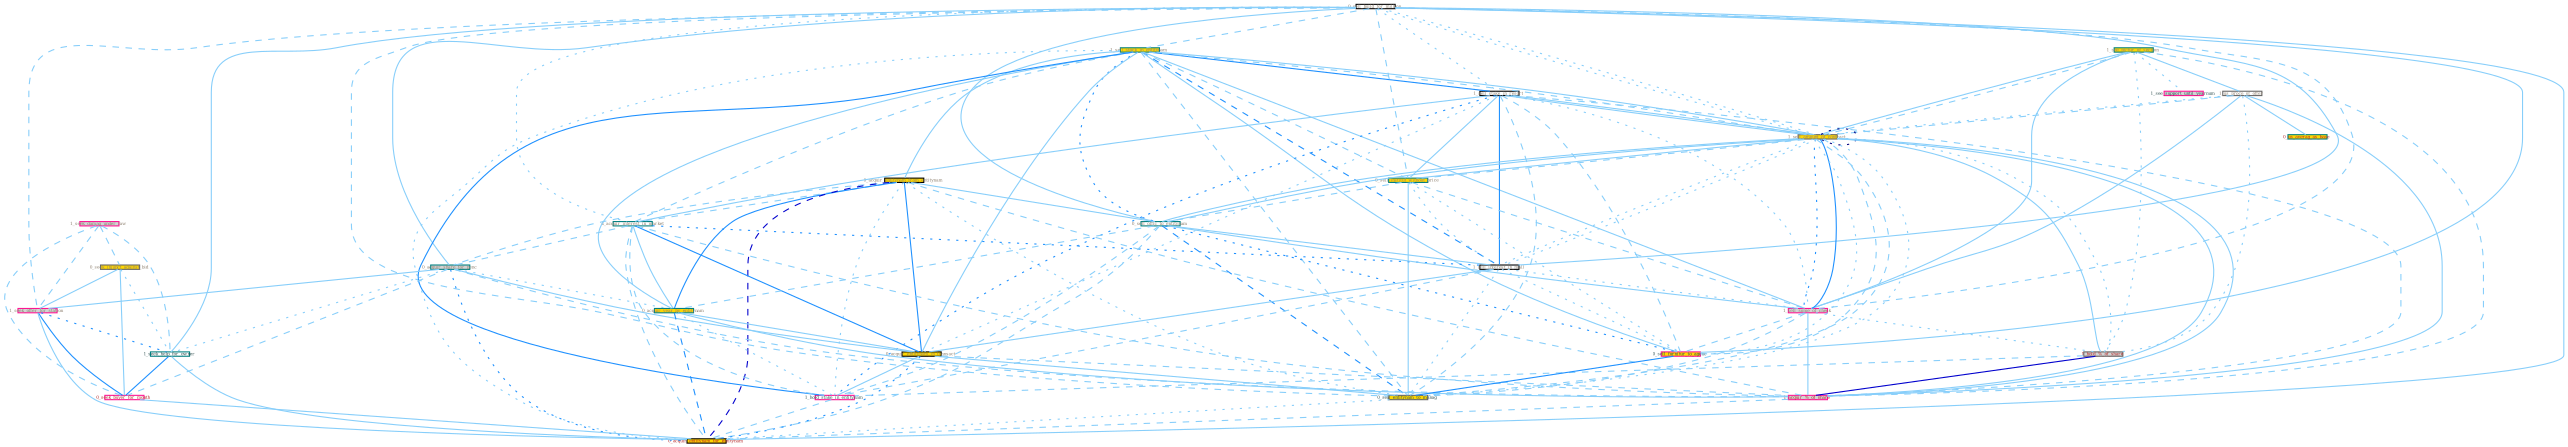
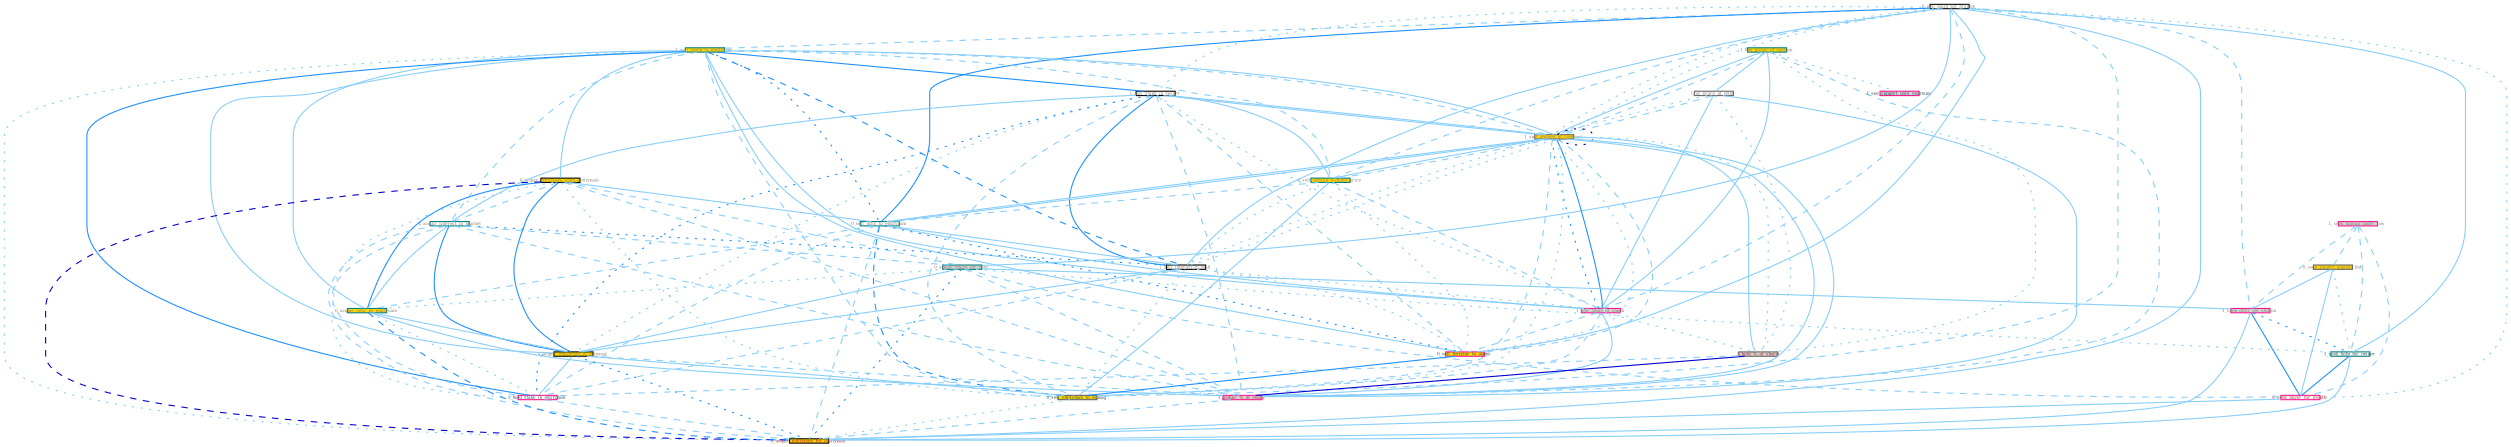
(573, 57) -> (2463, 65)
(1016, 62) -> (1326, 36)
(2308, 137) -> none
